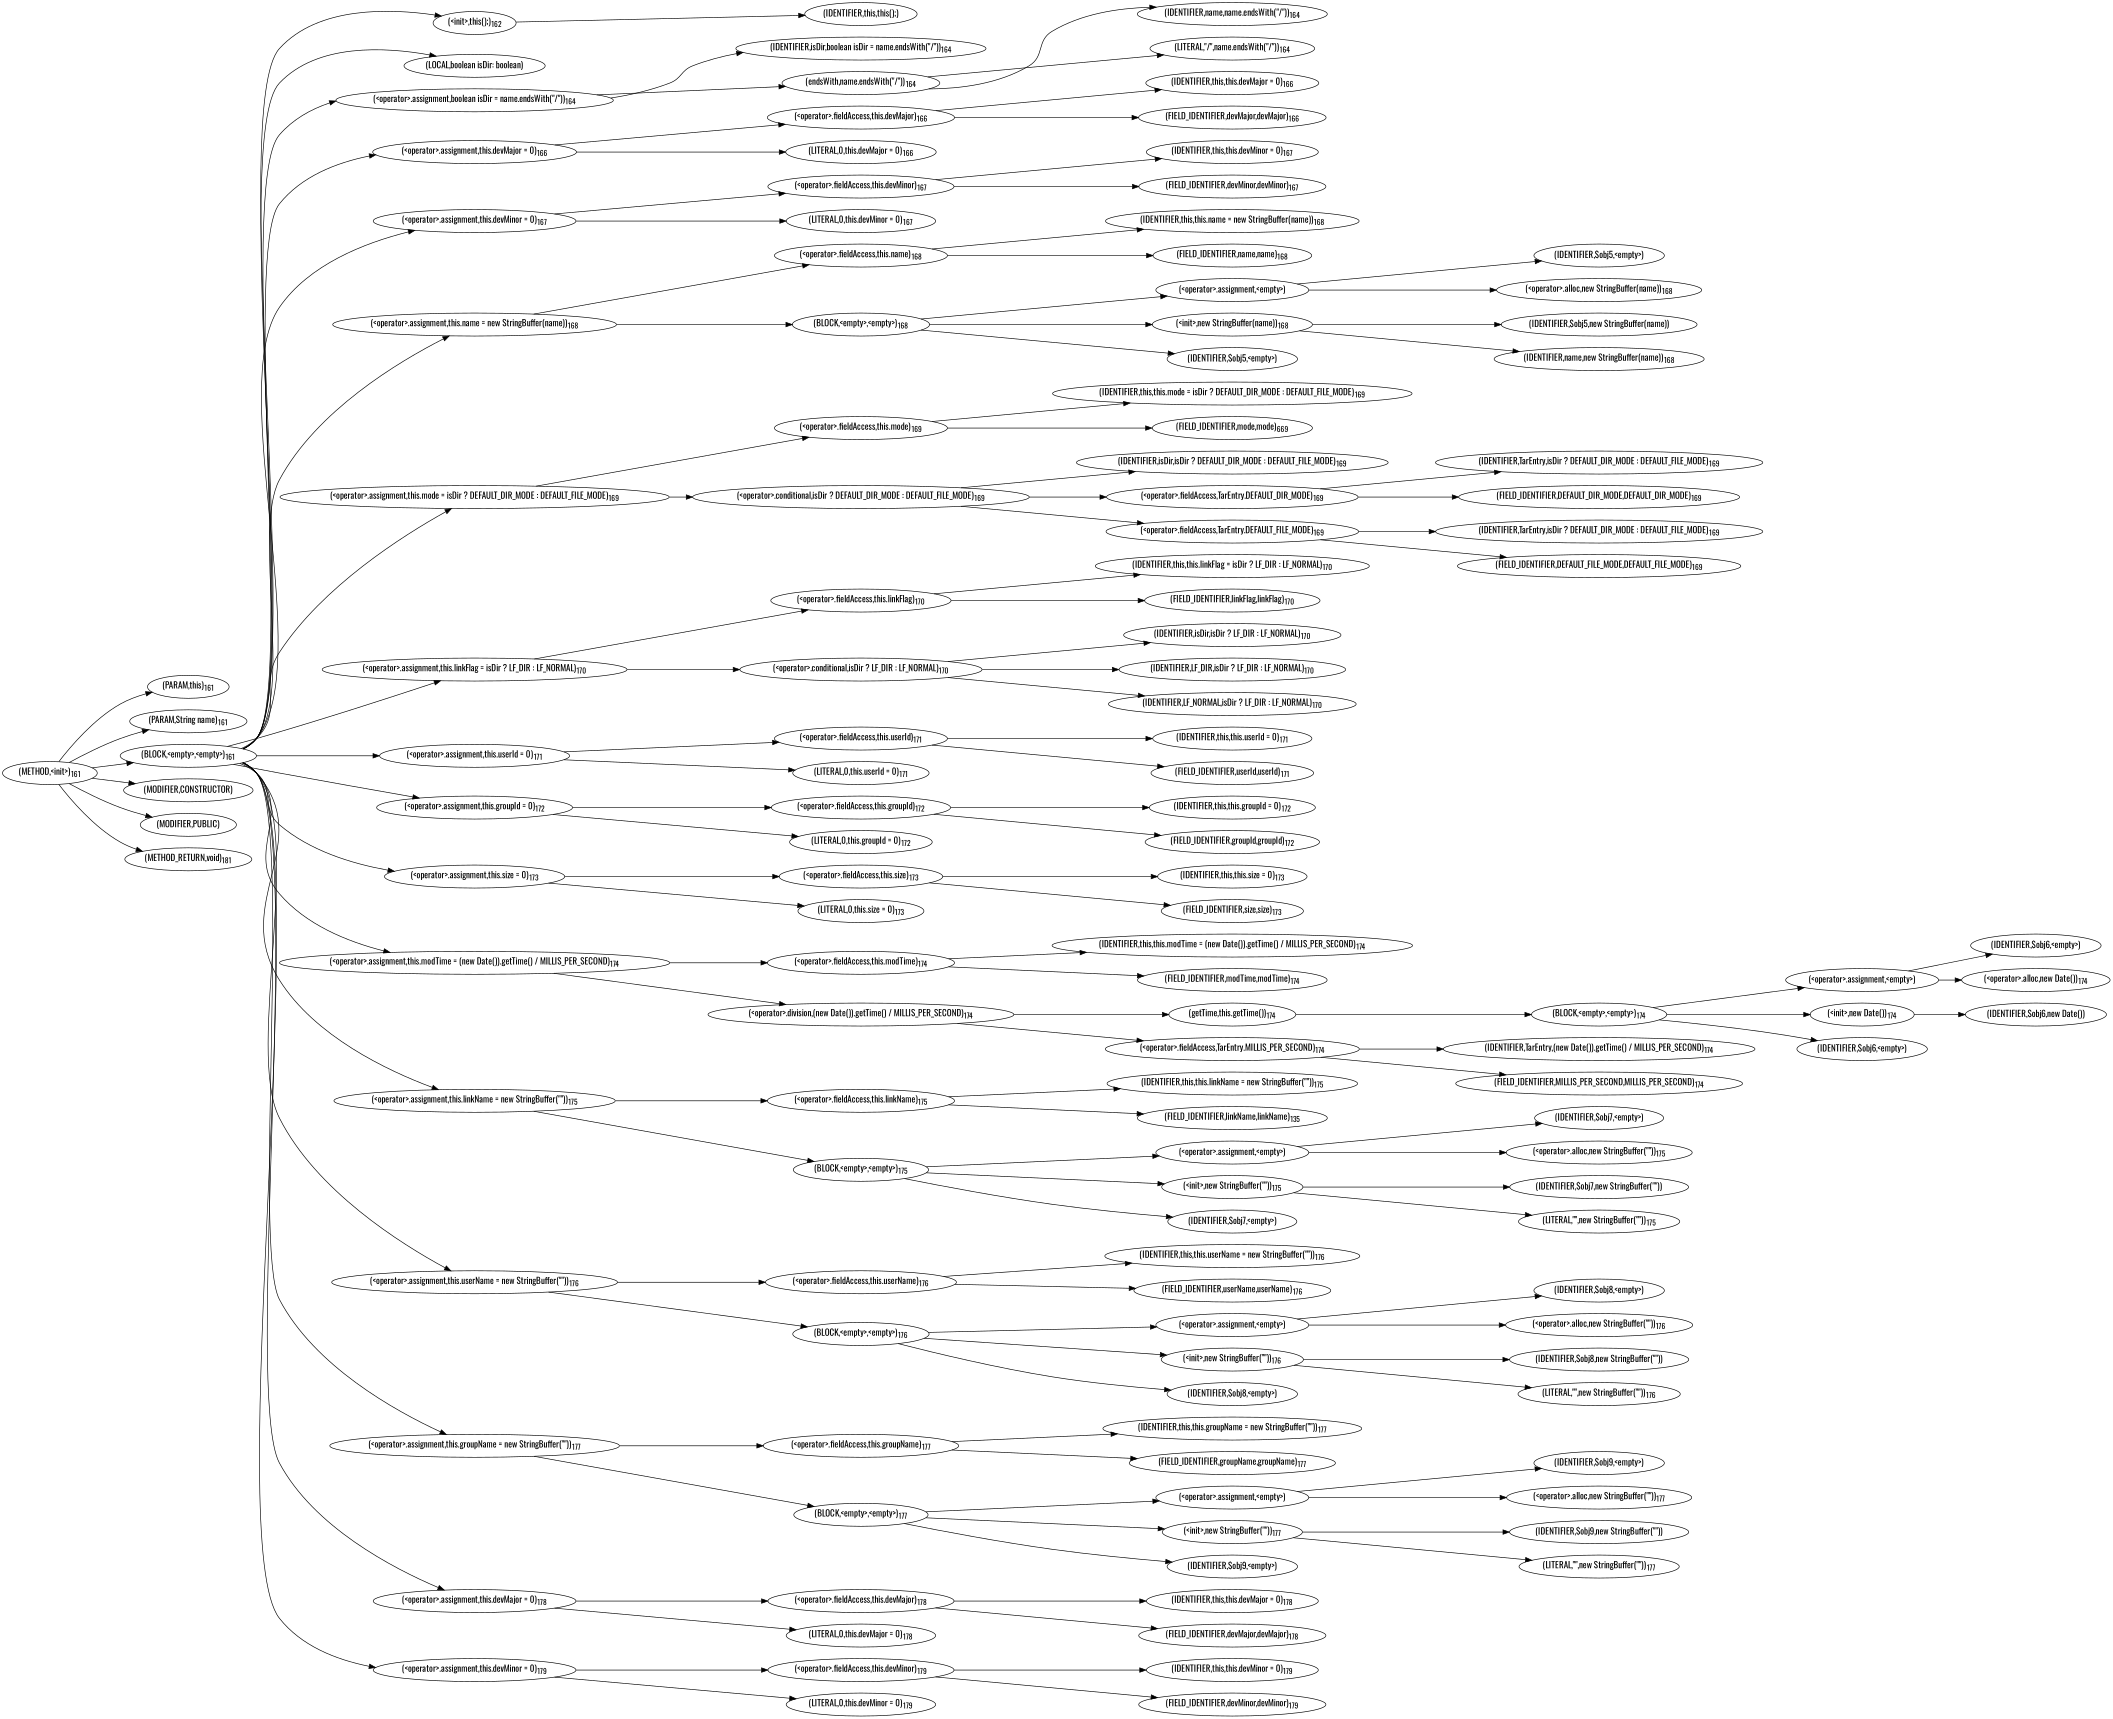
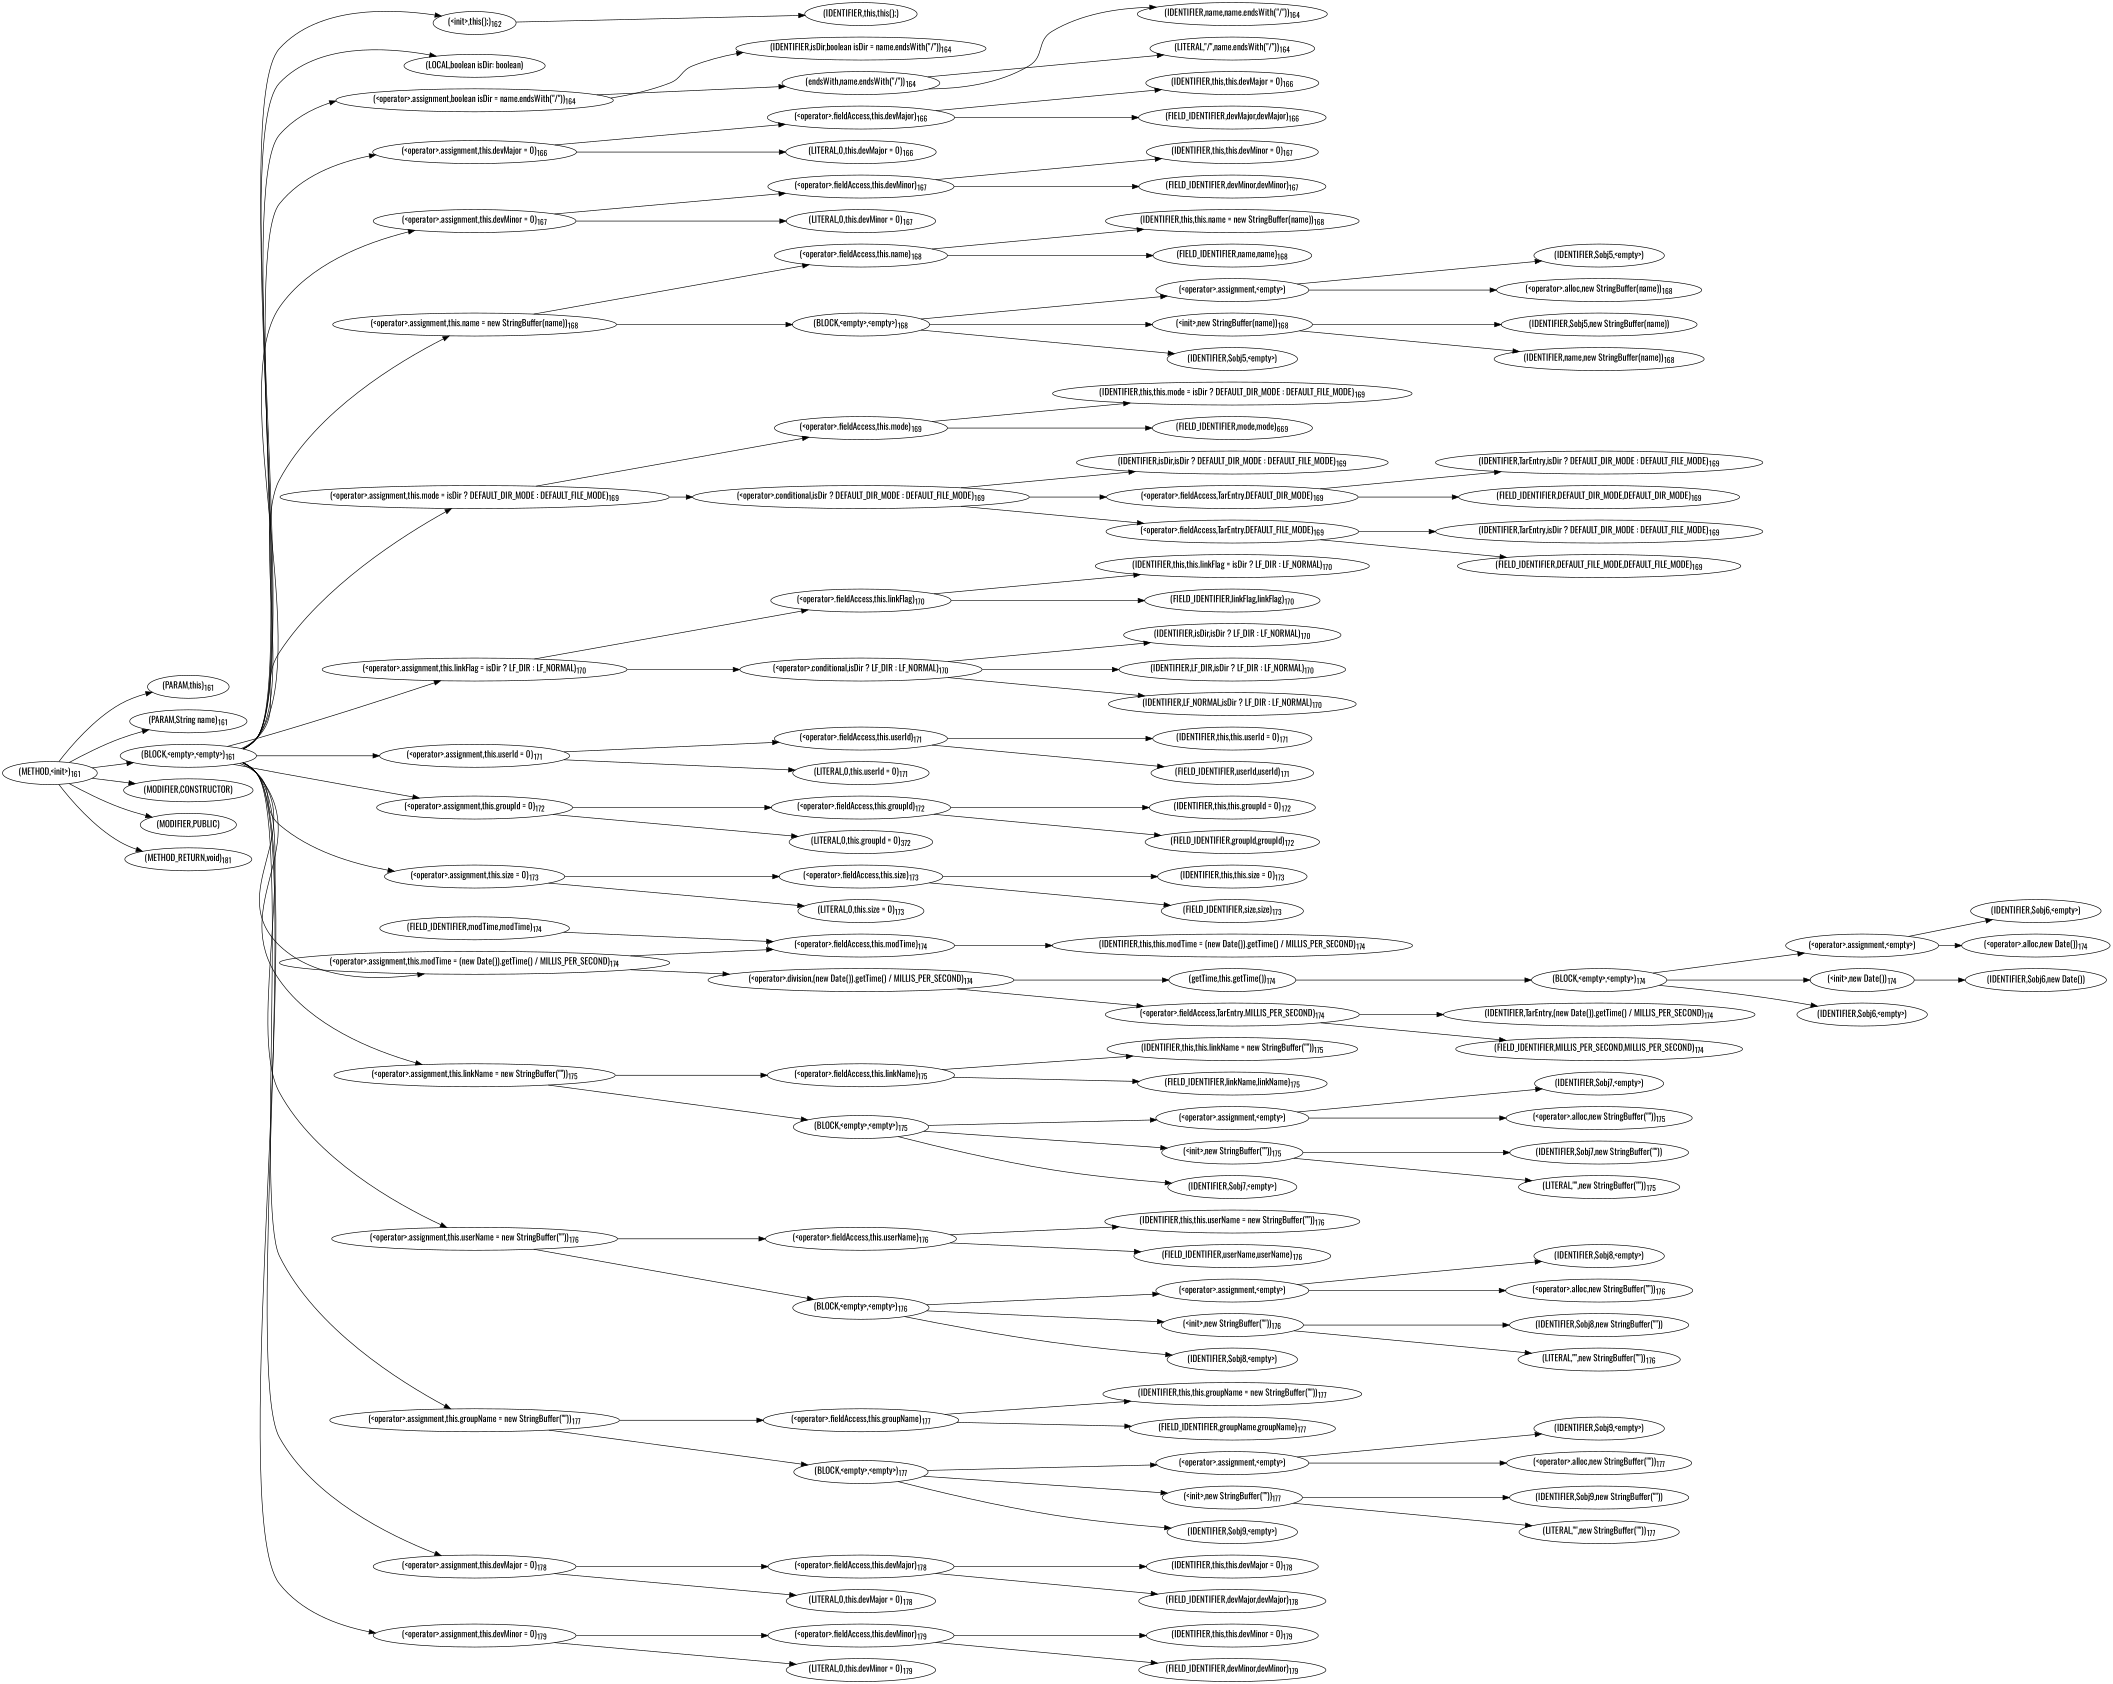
(906, 841) -> (906, 841)
(1043, 971) -> (665, 937)
(1295, 1117) -> (1295, 1083)
